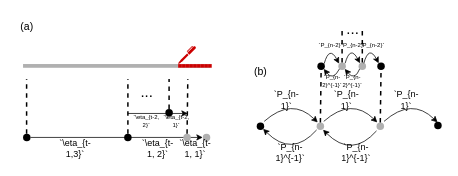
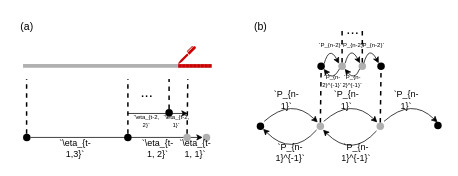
(261, 72) -> (261, 27)
